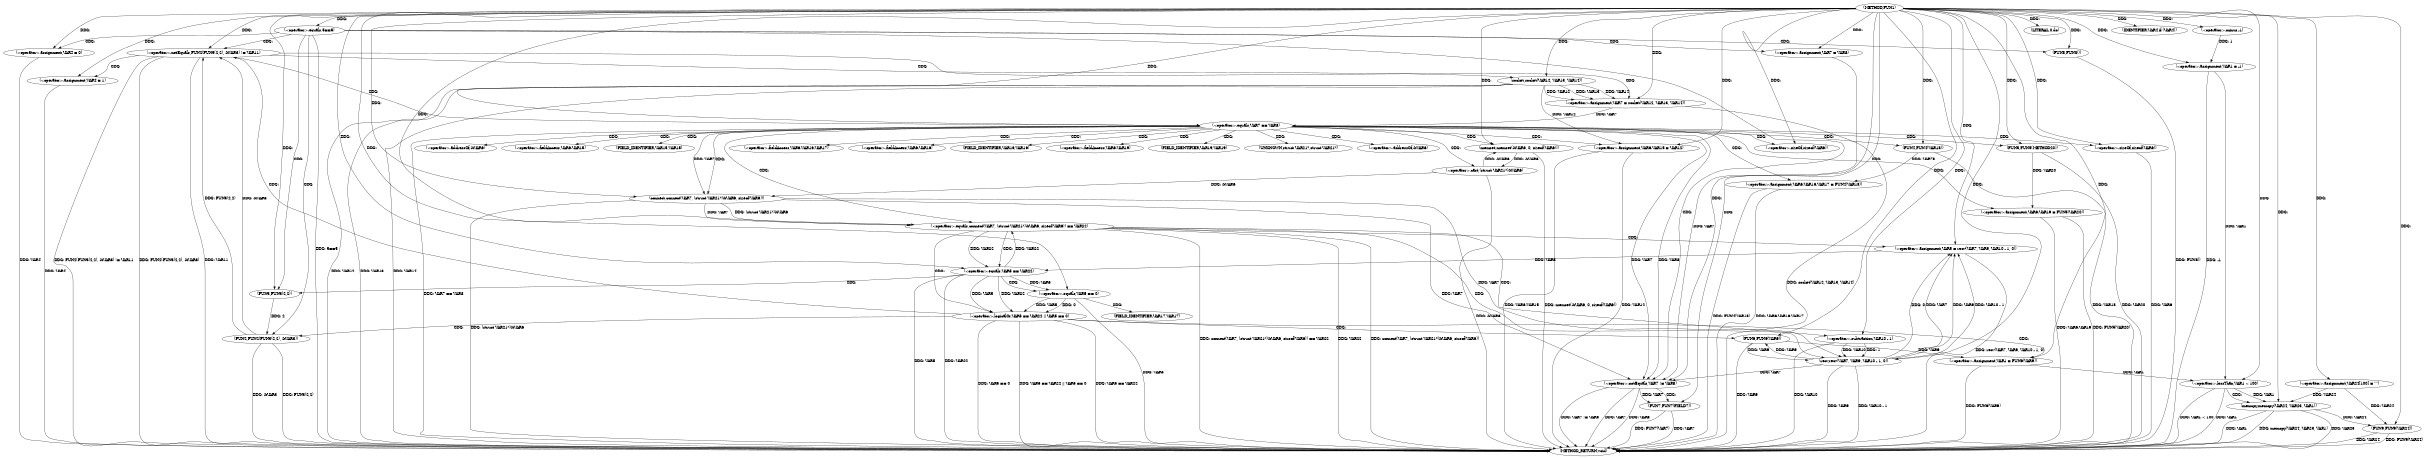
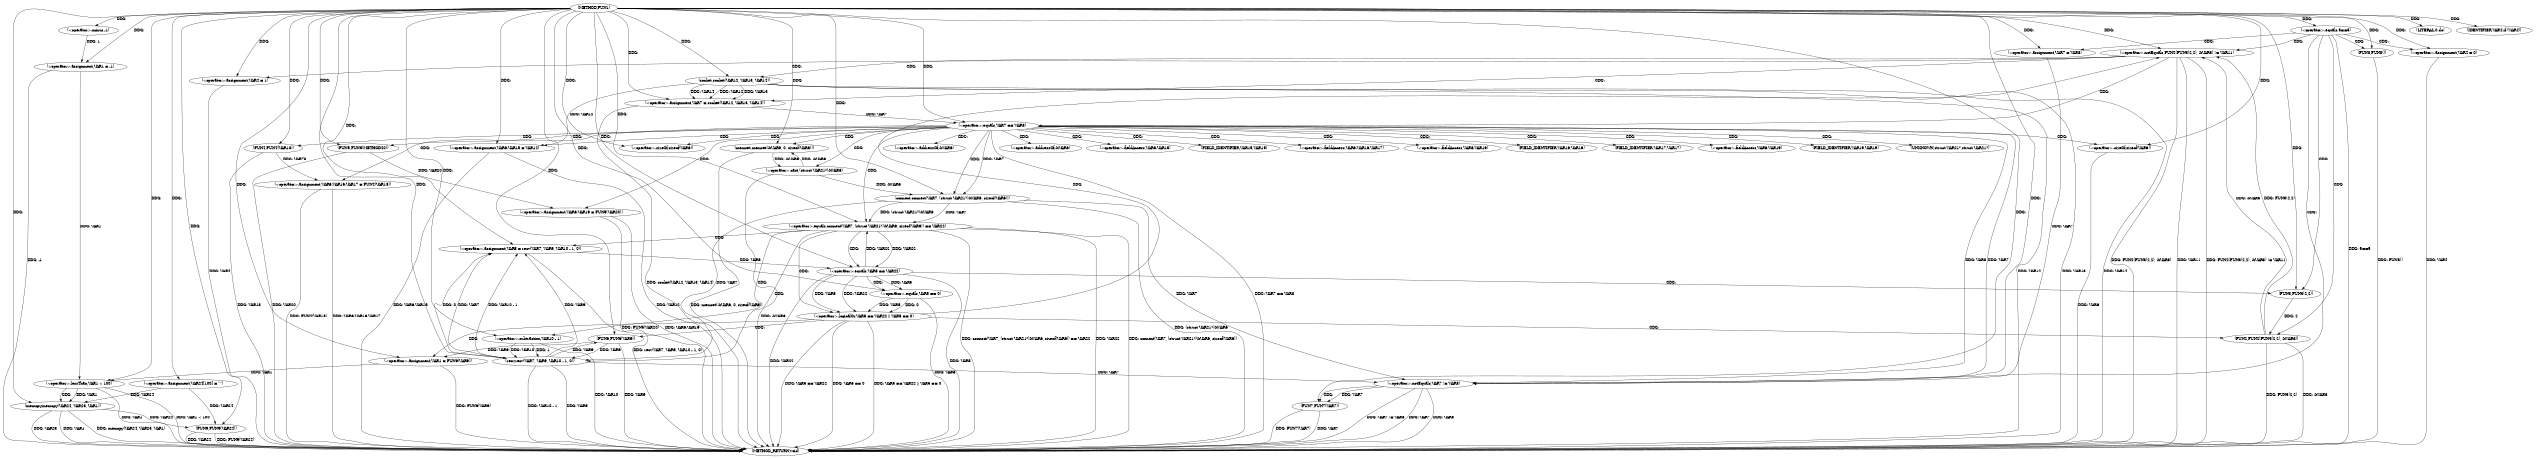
(1106, 305) -> (1326, 132)
(1670, 406) -> (1320, 406)
